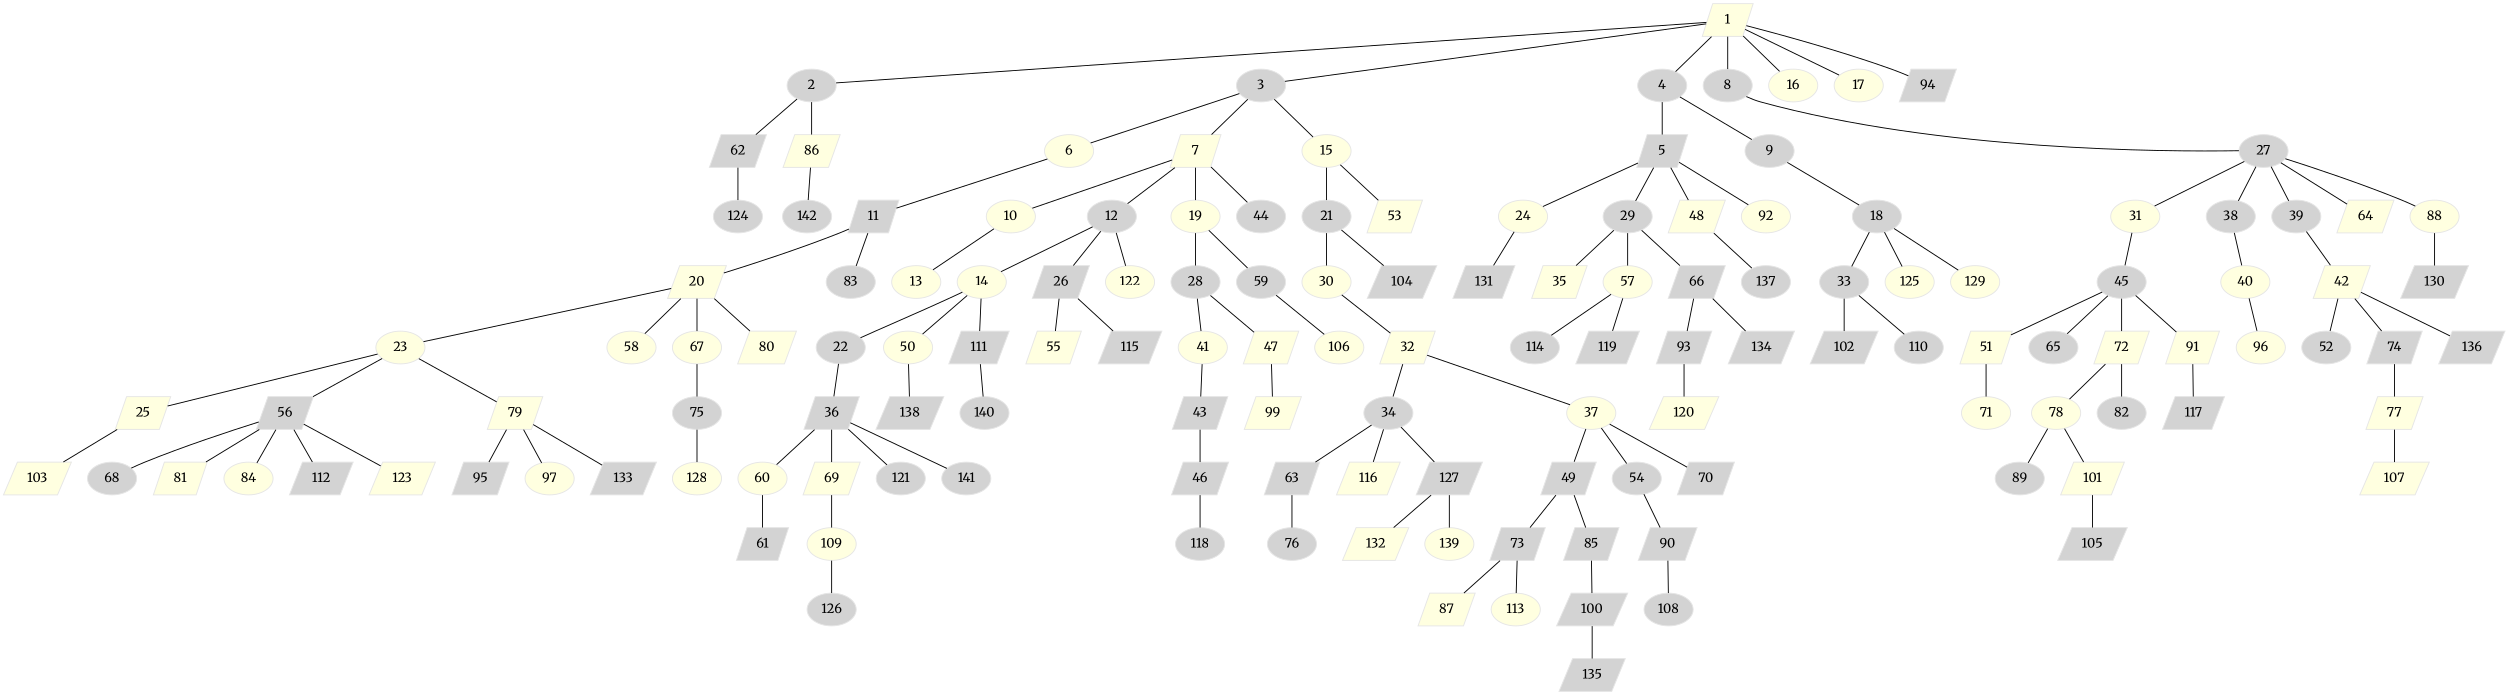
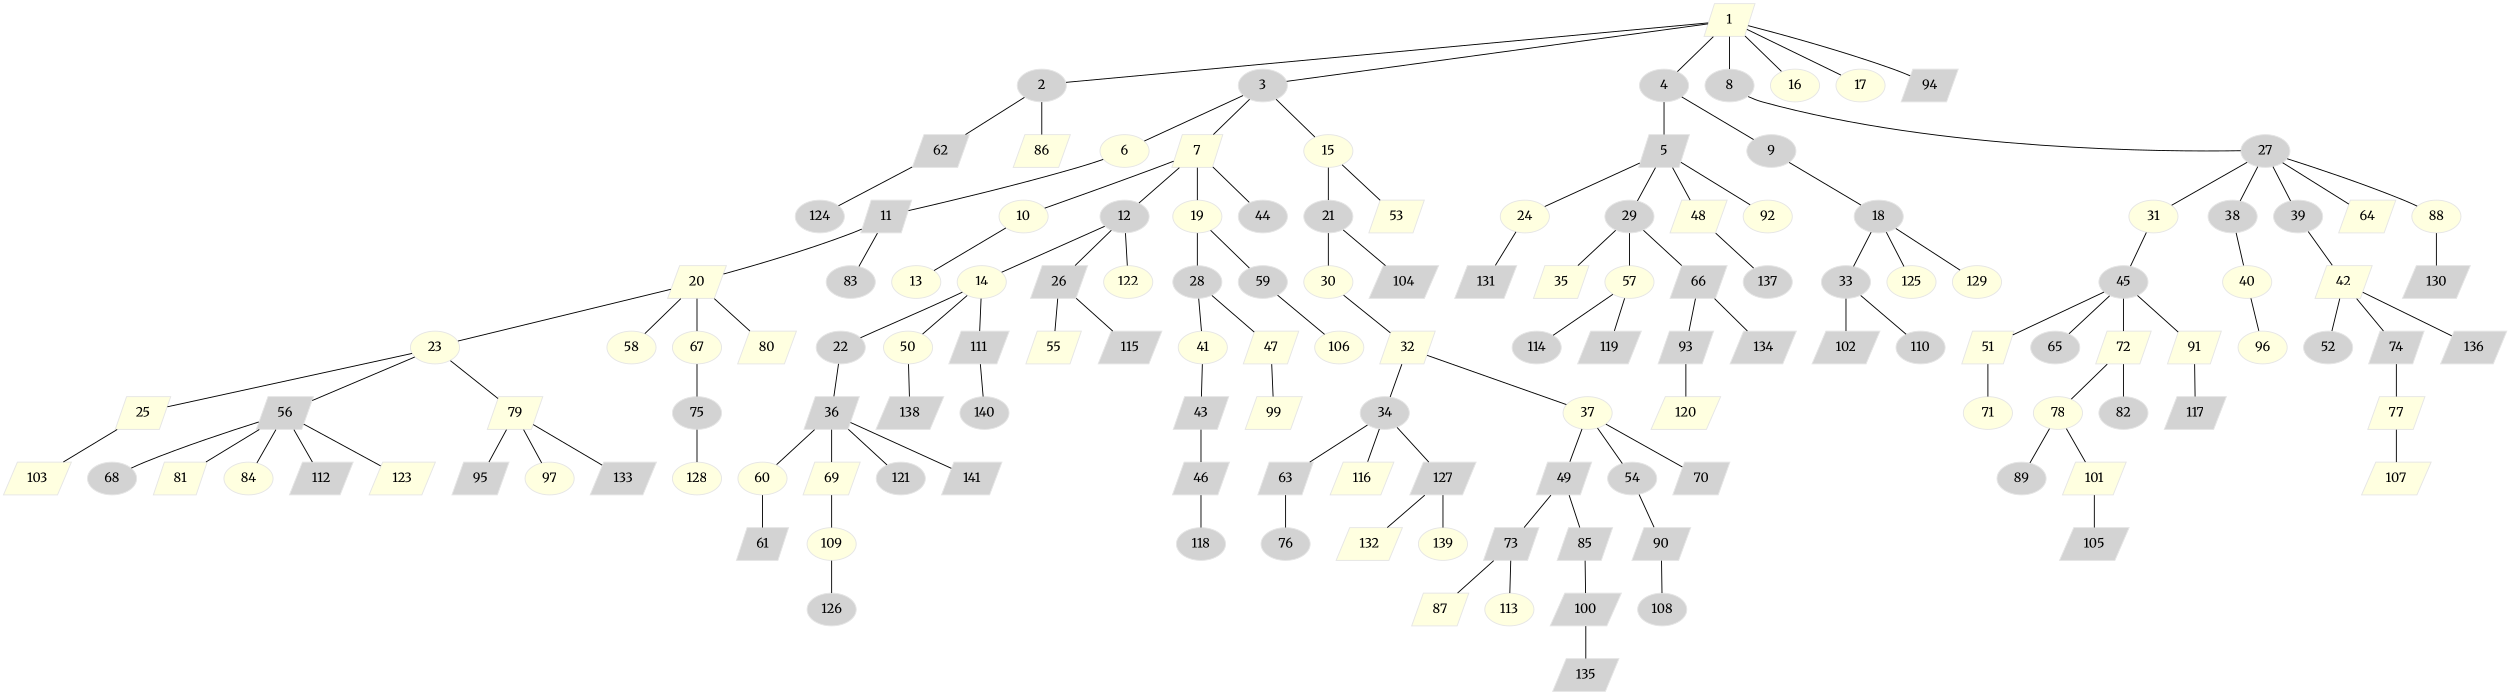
(807, 217) -> none
(966, 479) -> (972, 479)
